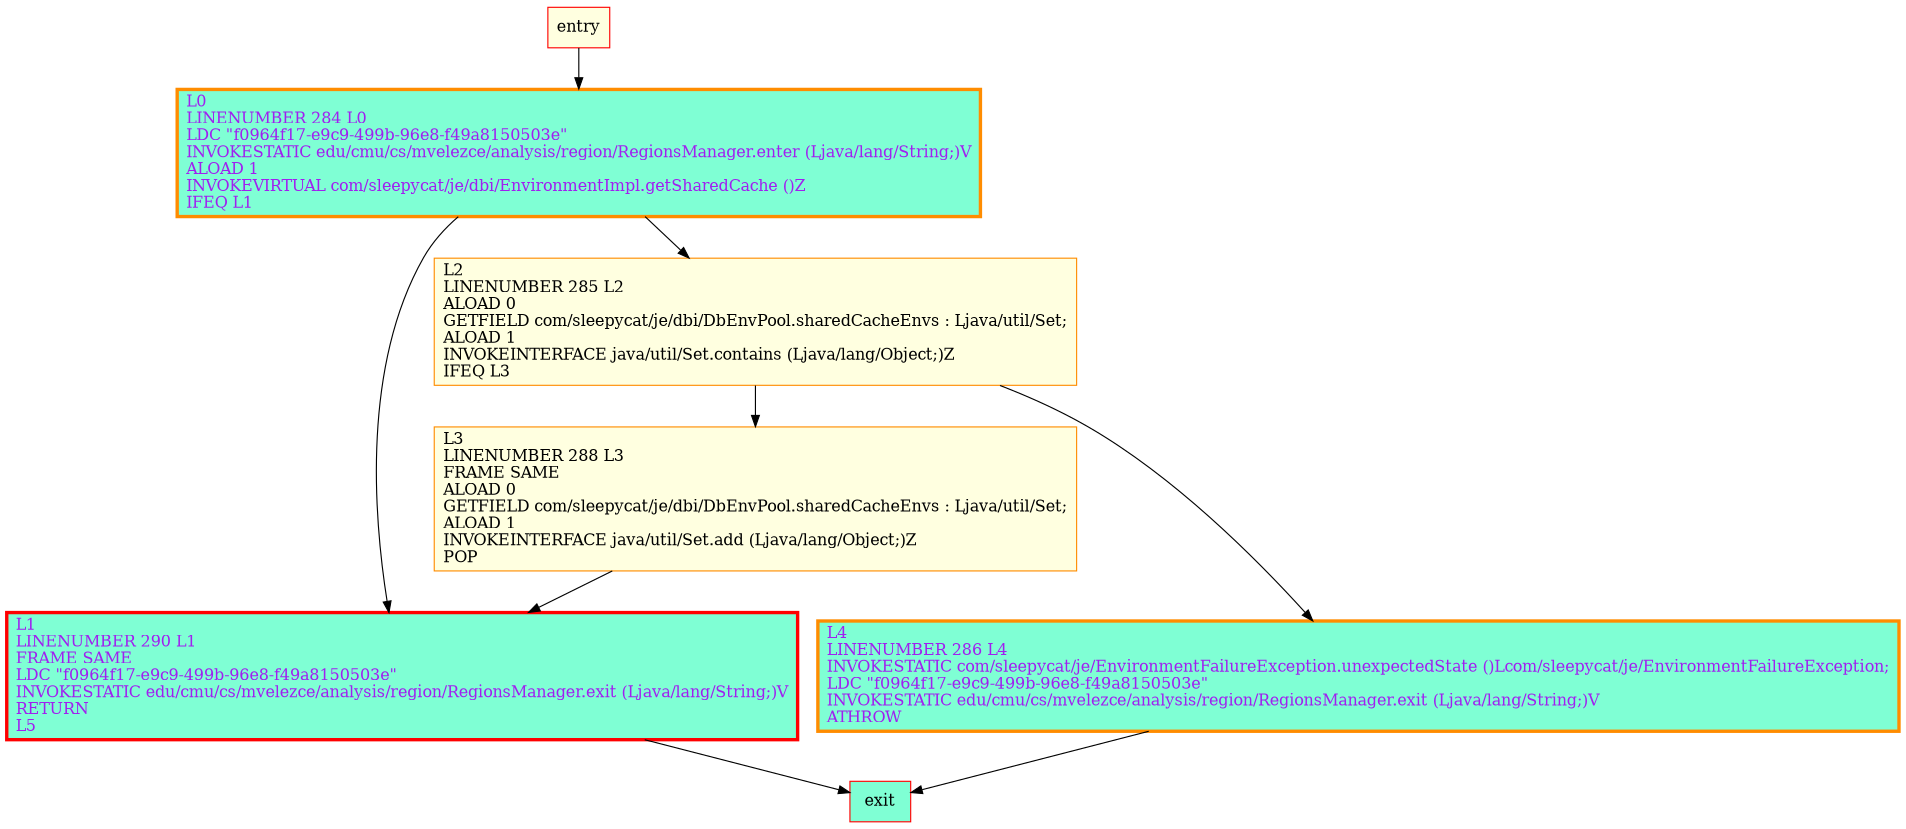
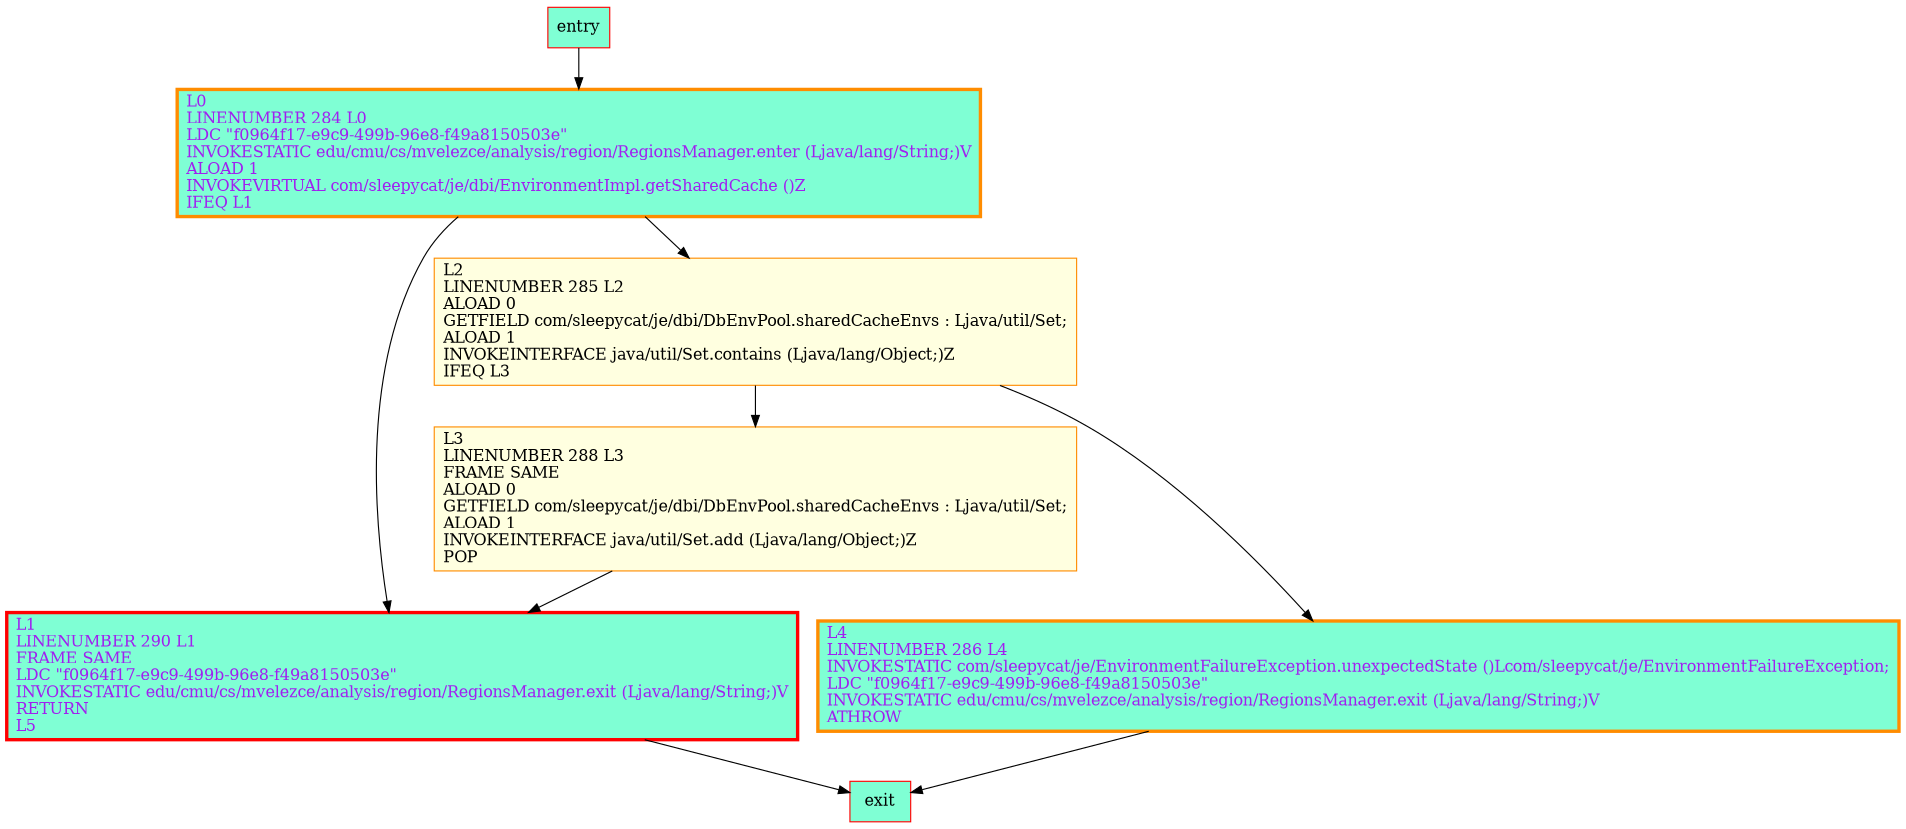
(579, 28) -> (579, 28)
